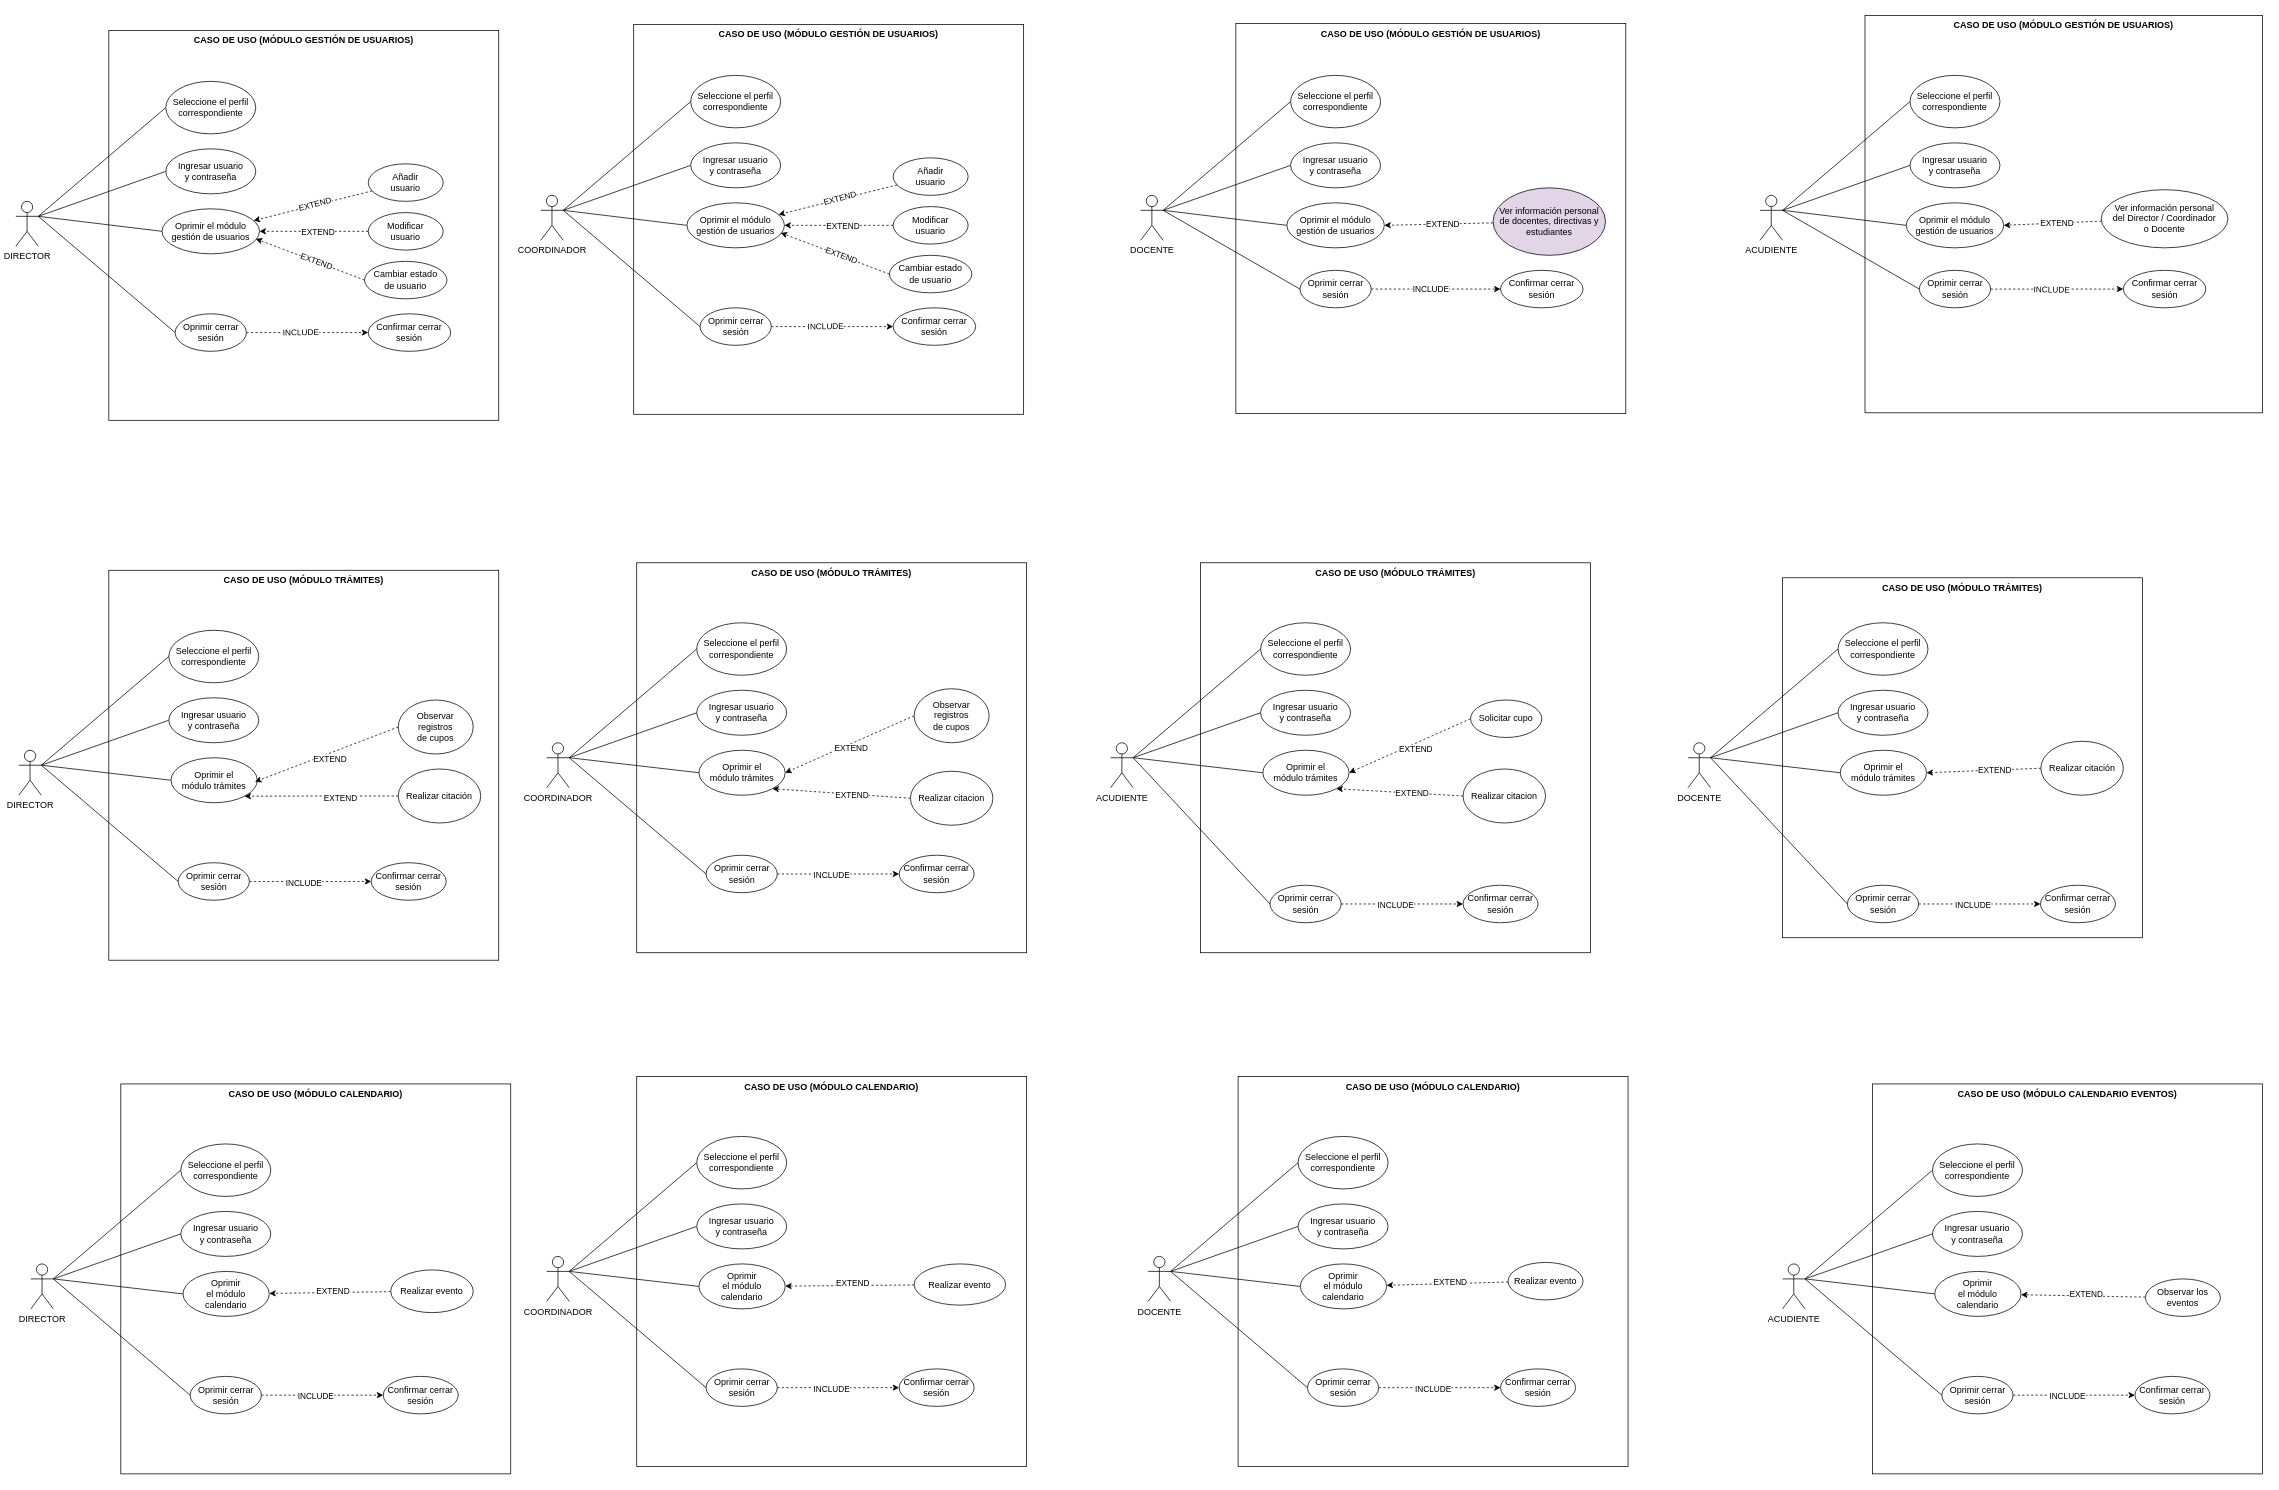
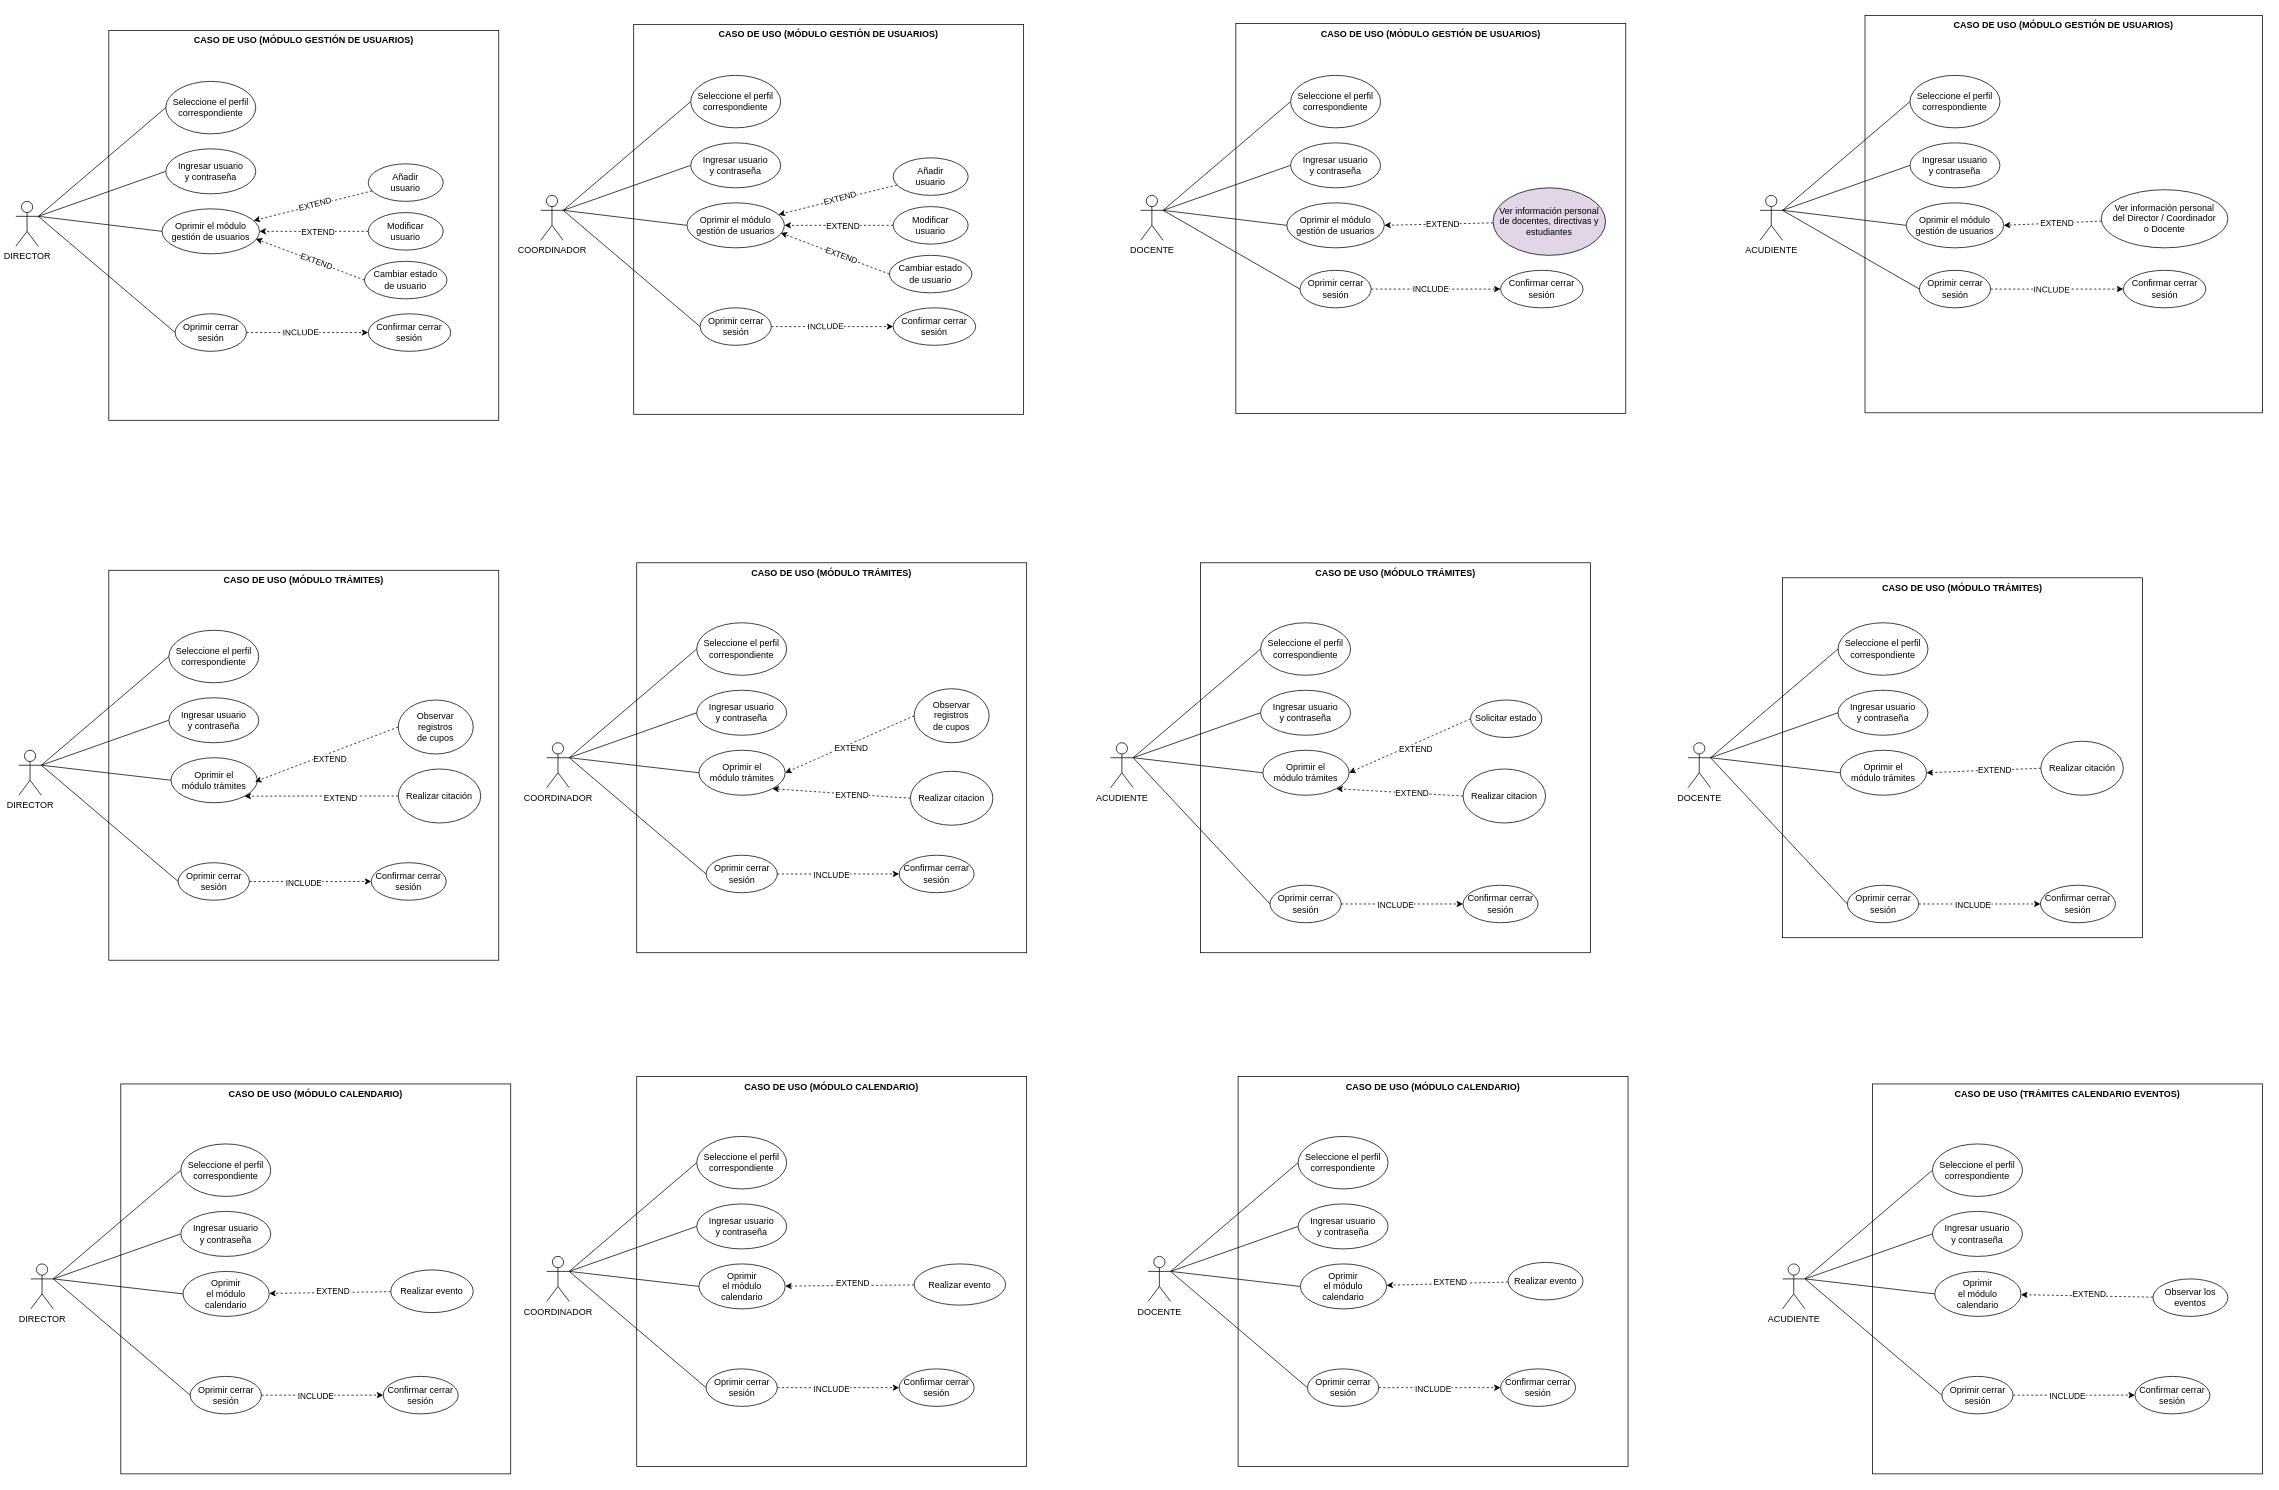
(1506, 719) -> (1506, 719)
(2067, 1095) -> (2067, 1095)
(2183, 1298) -> (2190, 1298)
